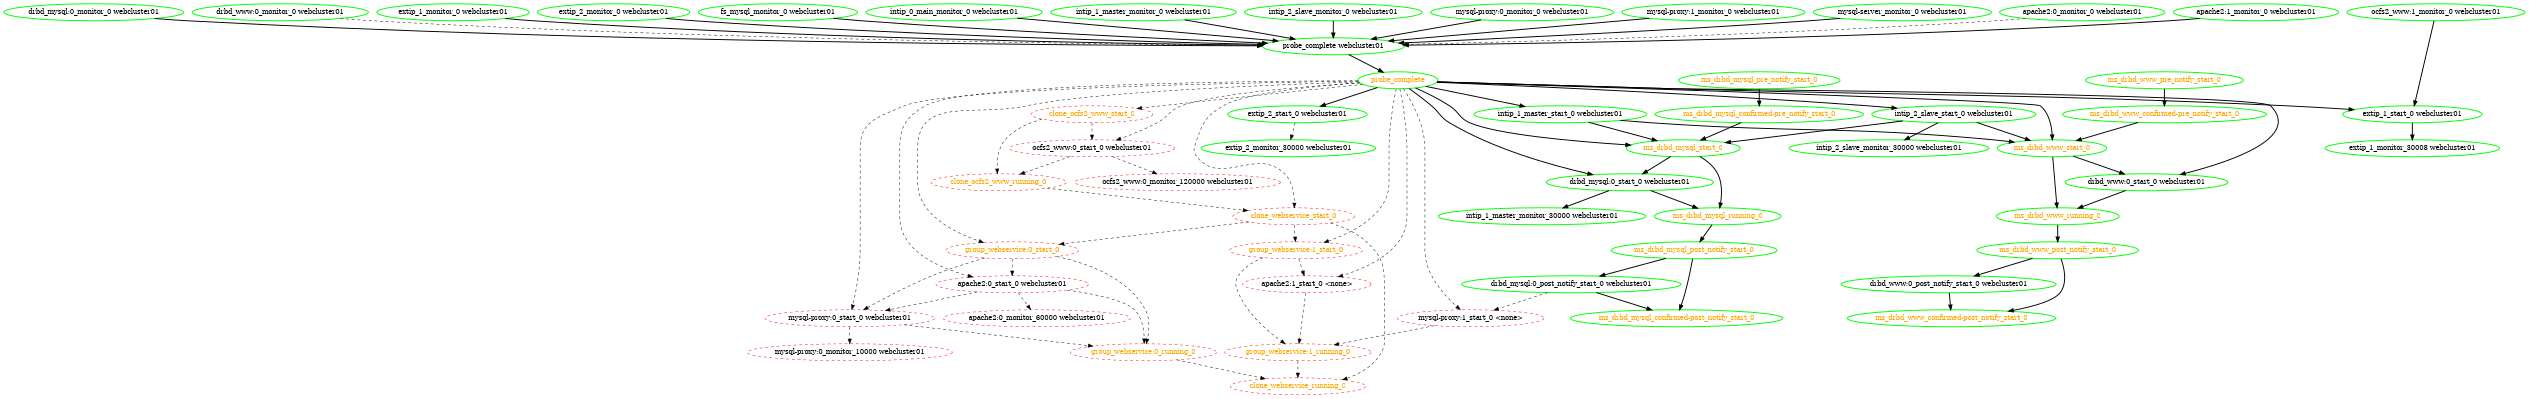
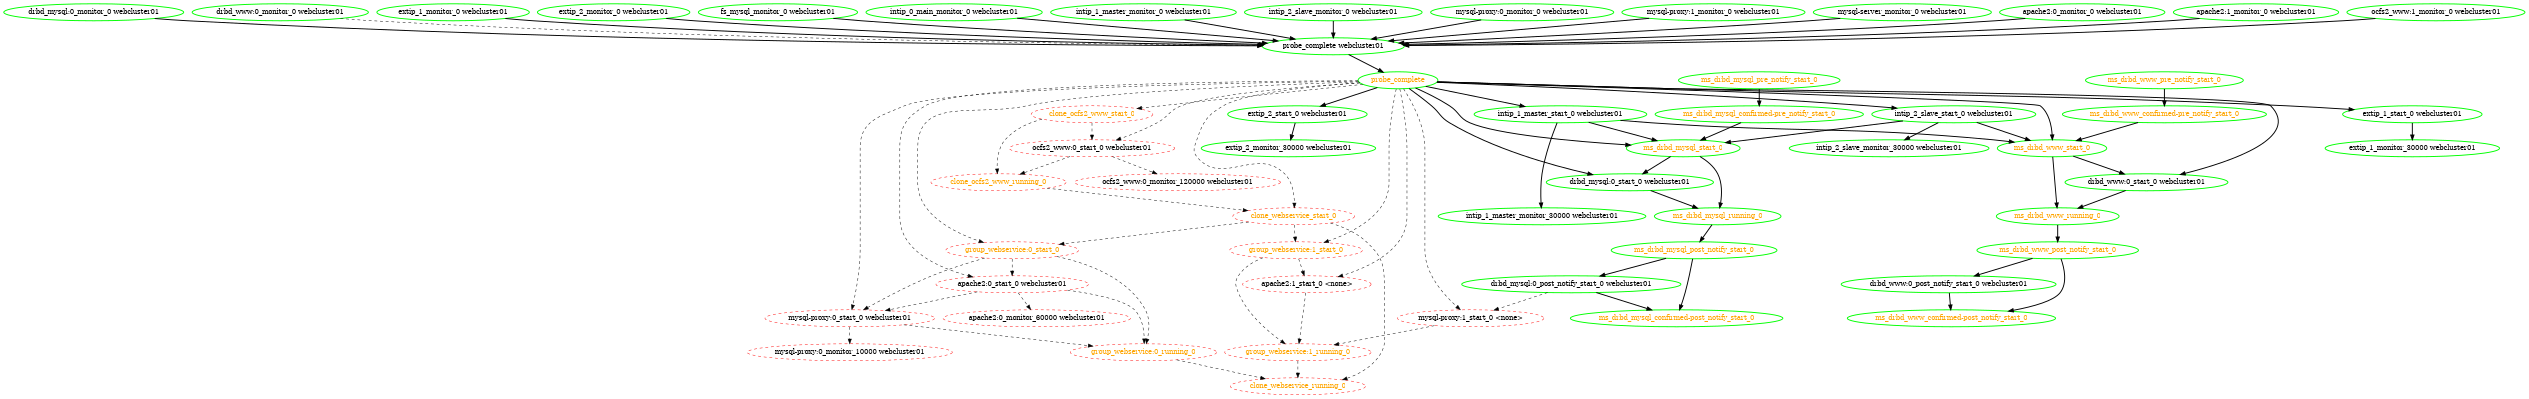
(1717, 35) -> (1717, 35)
(2425, 61) -> (1892, 38)
(1294, 129) -> (1294, 129)
(2412, 148) -> (2412, 148)
(1588, 198) -> (1545, 158)
